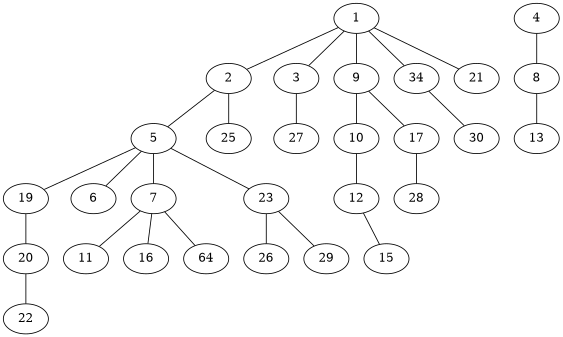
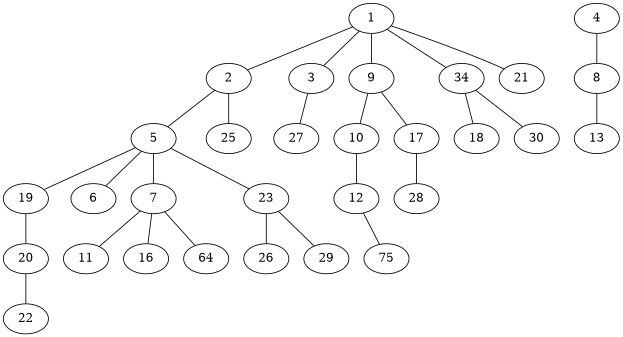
none -> (477, 139)
(386, 259) -> (386, 259)
